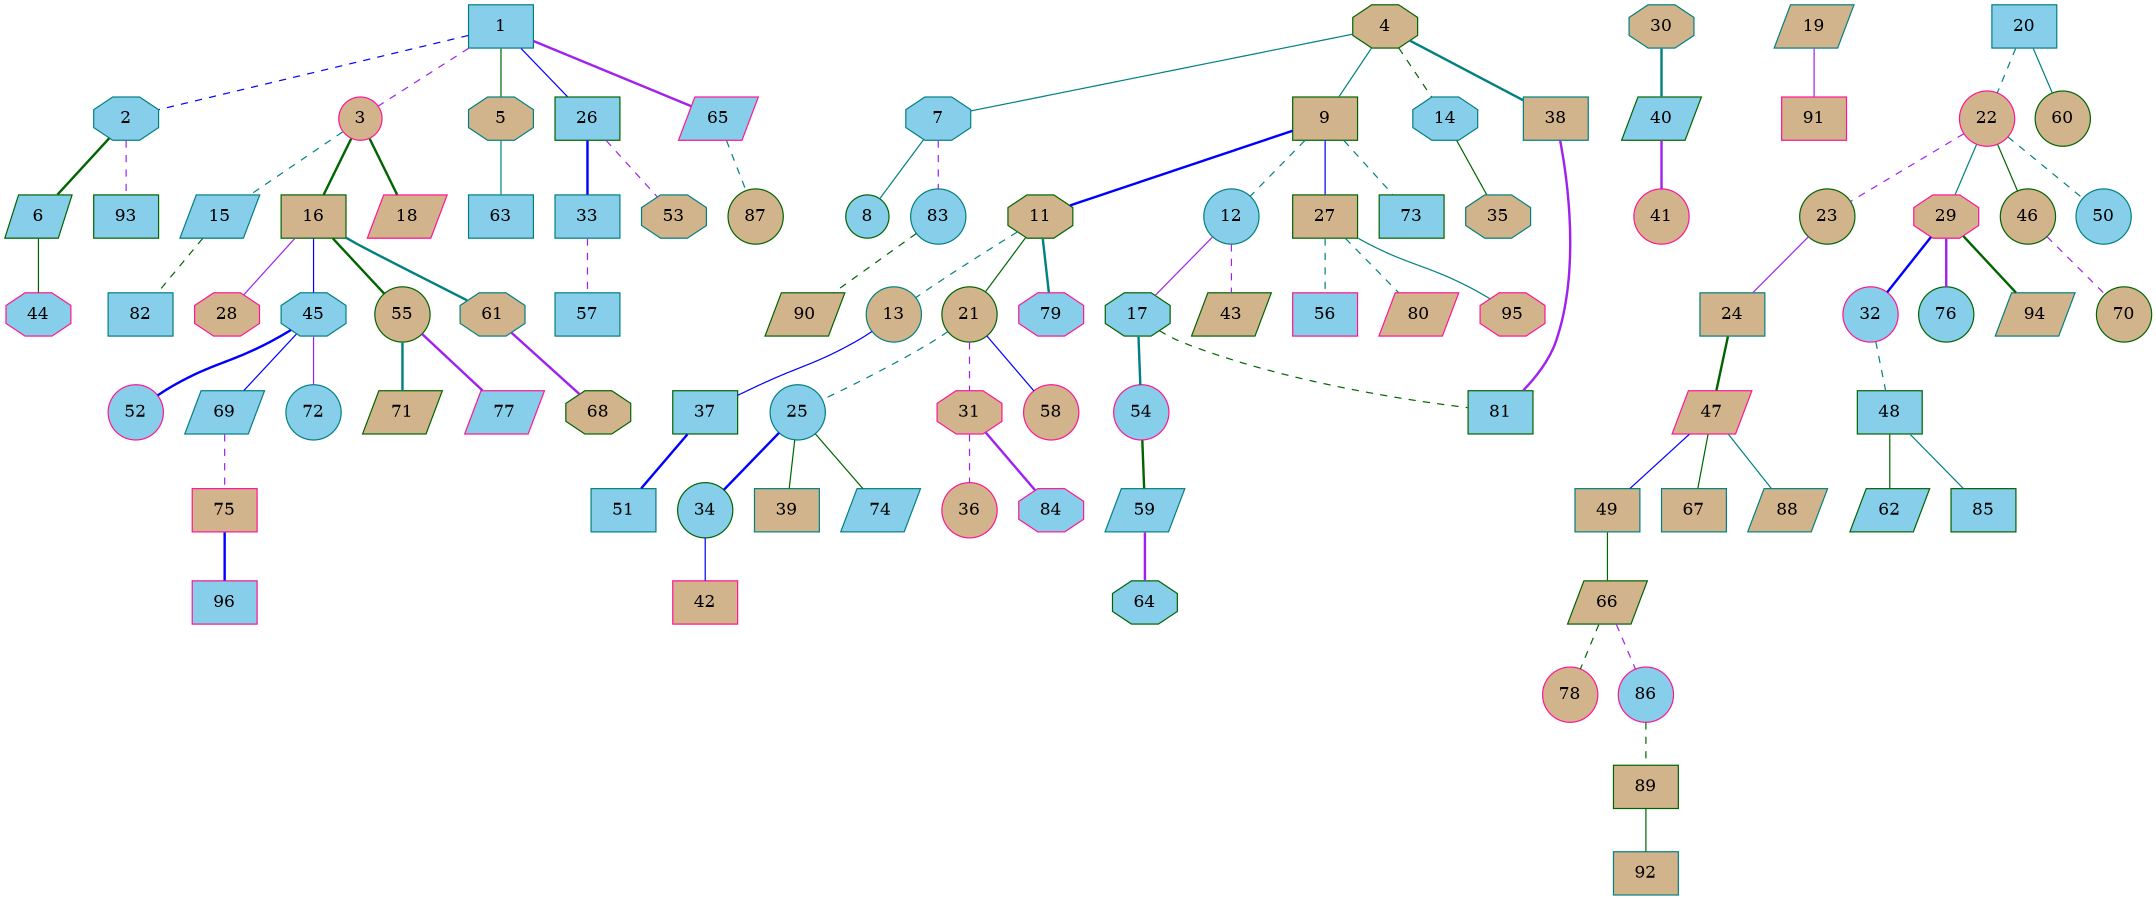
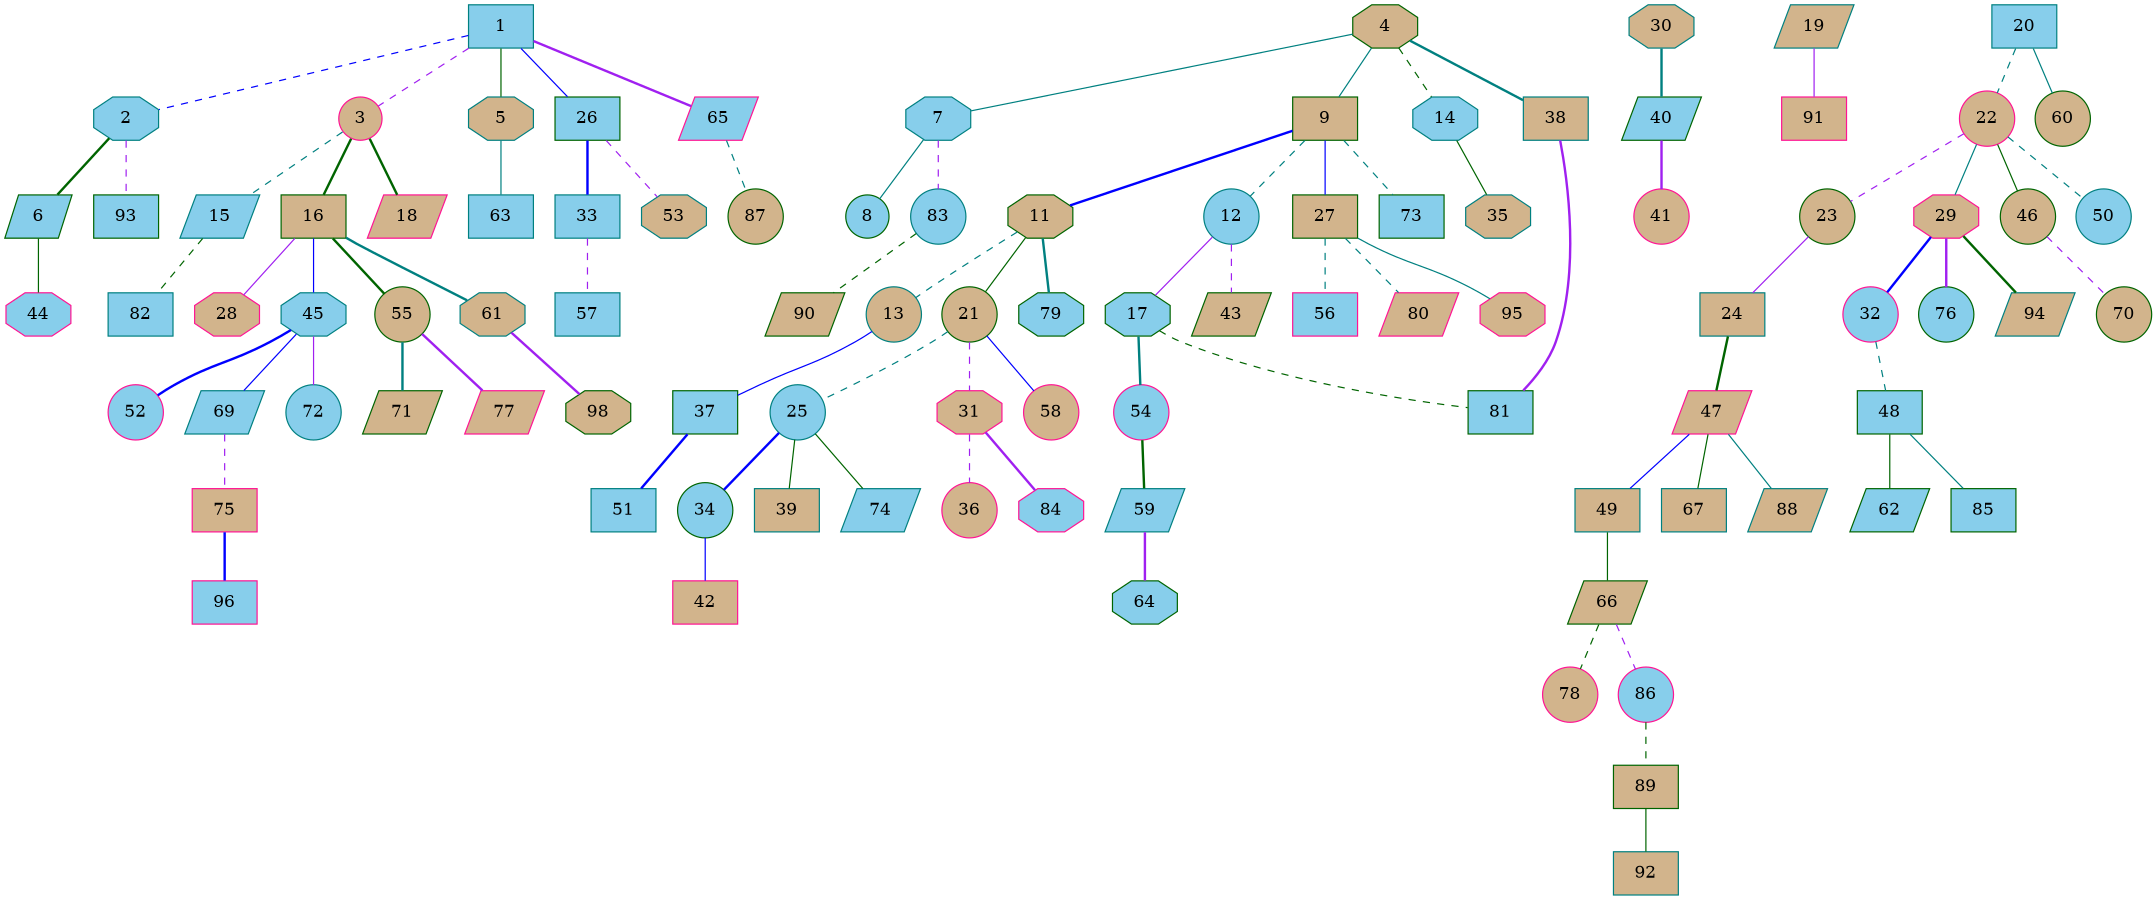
(1051, 314) -> (1051, 314)
(505, 412) -> (505, 412)
(598, 412) -> (598, 412)
